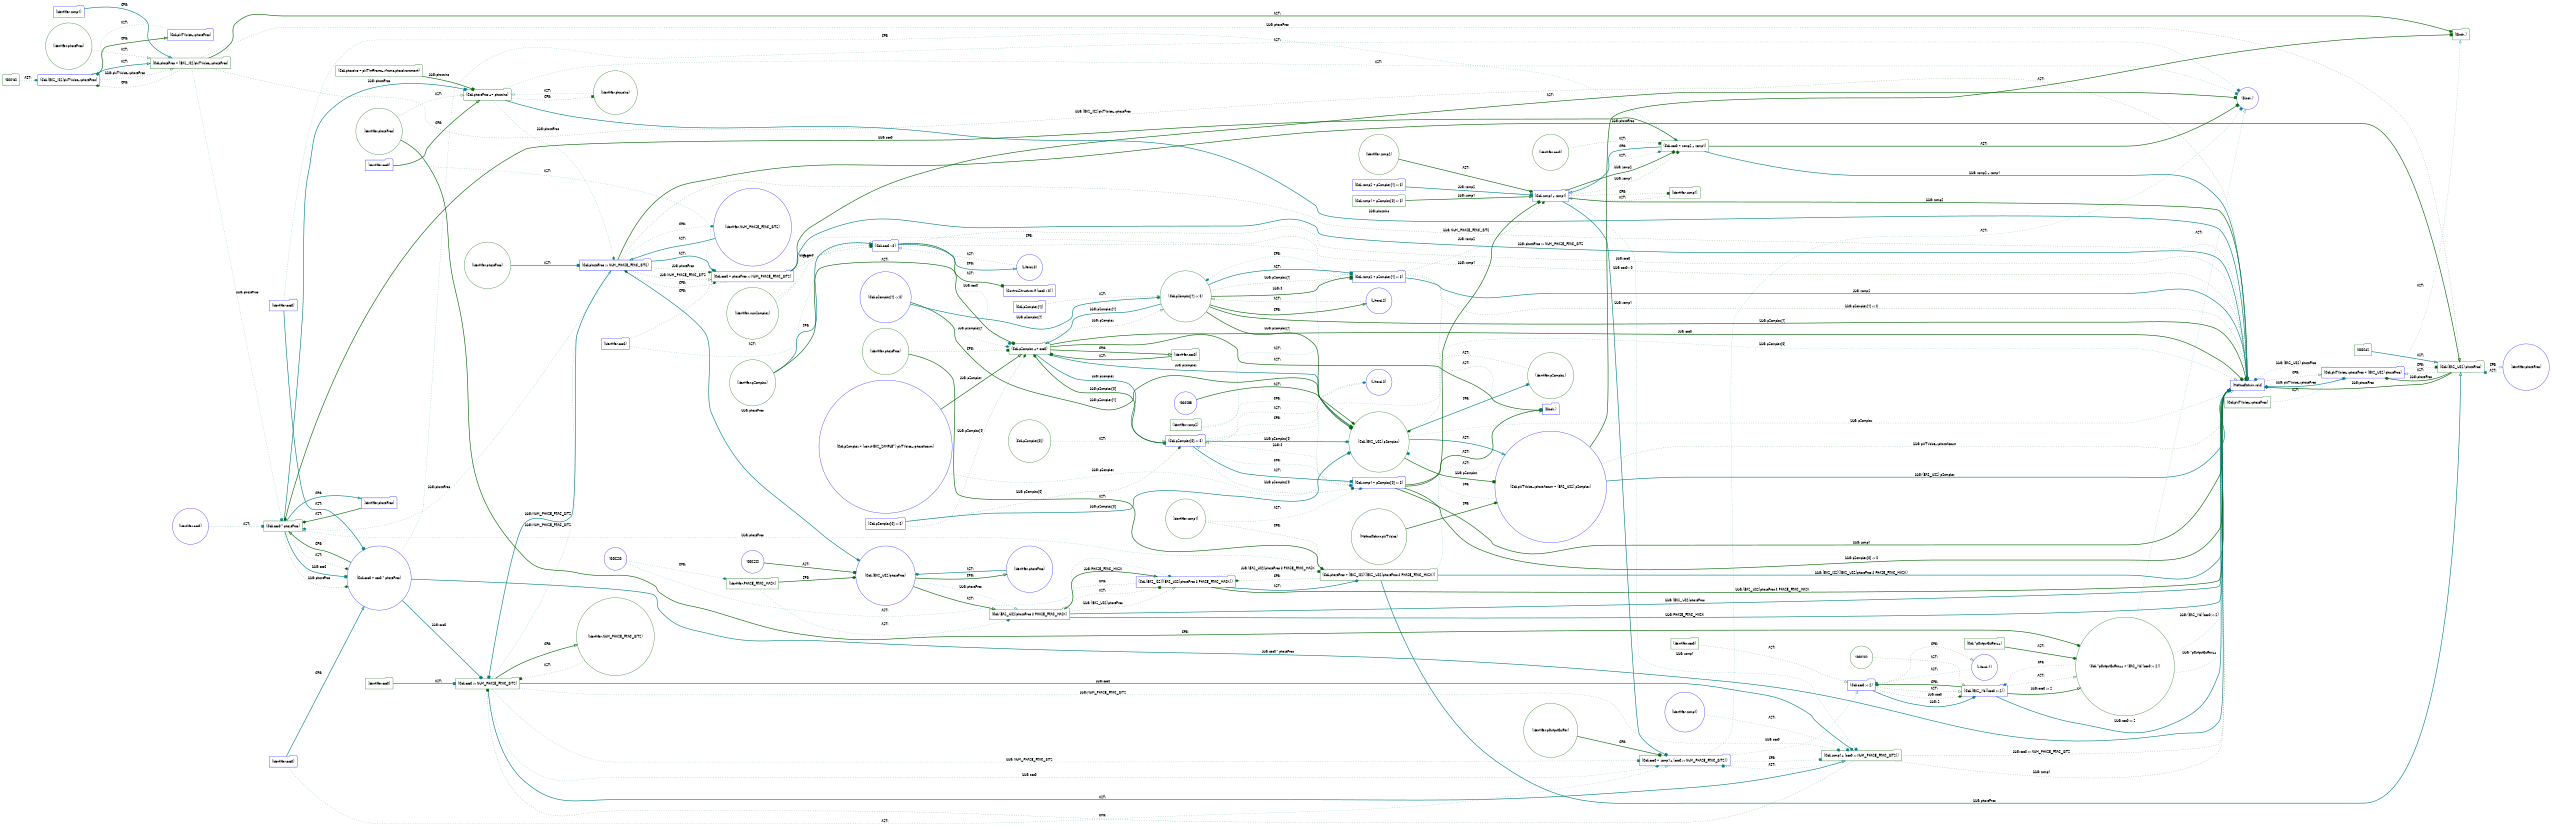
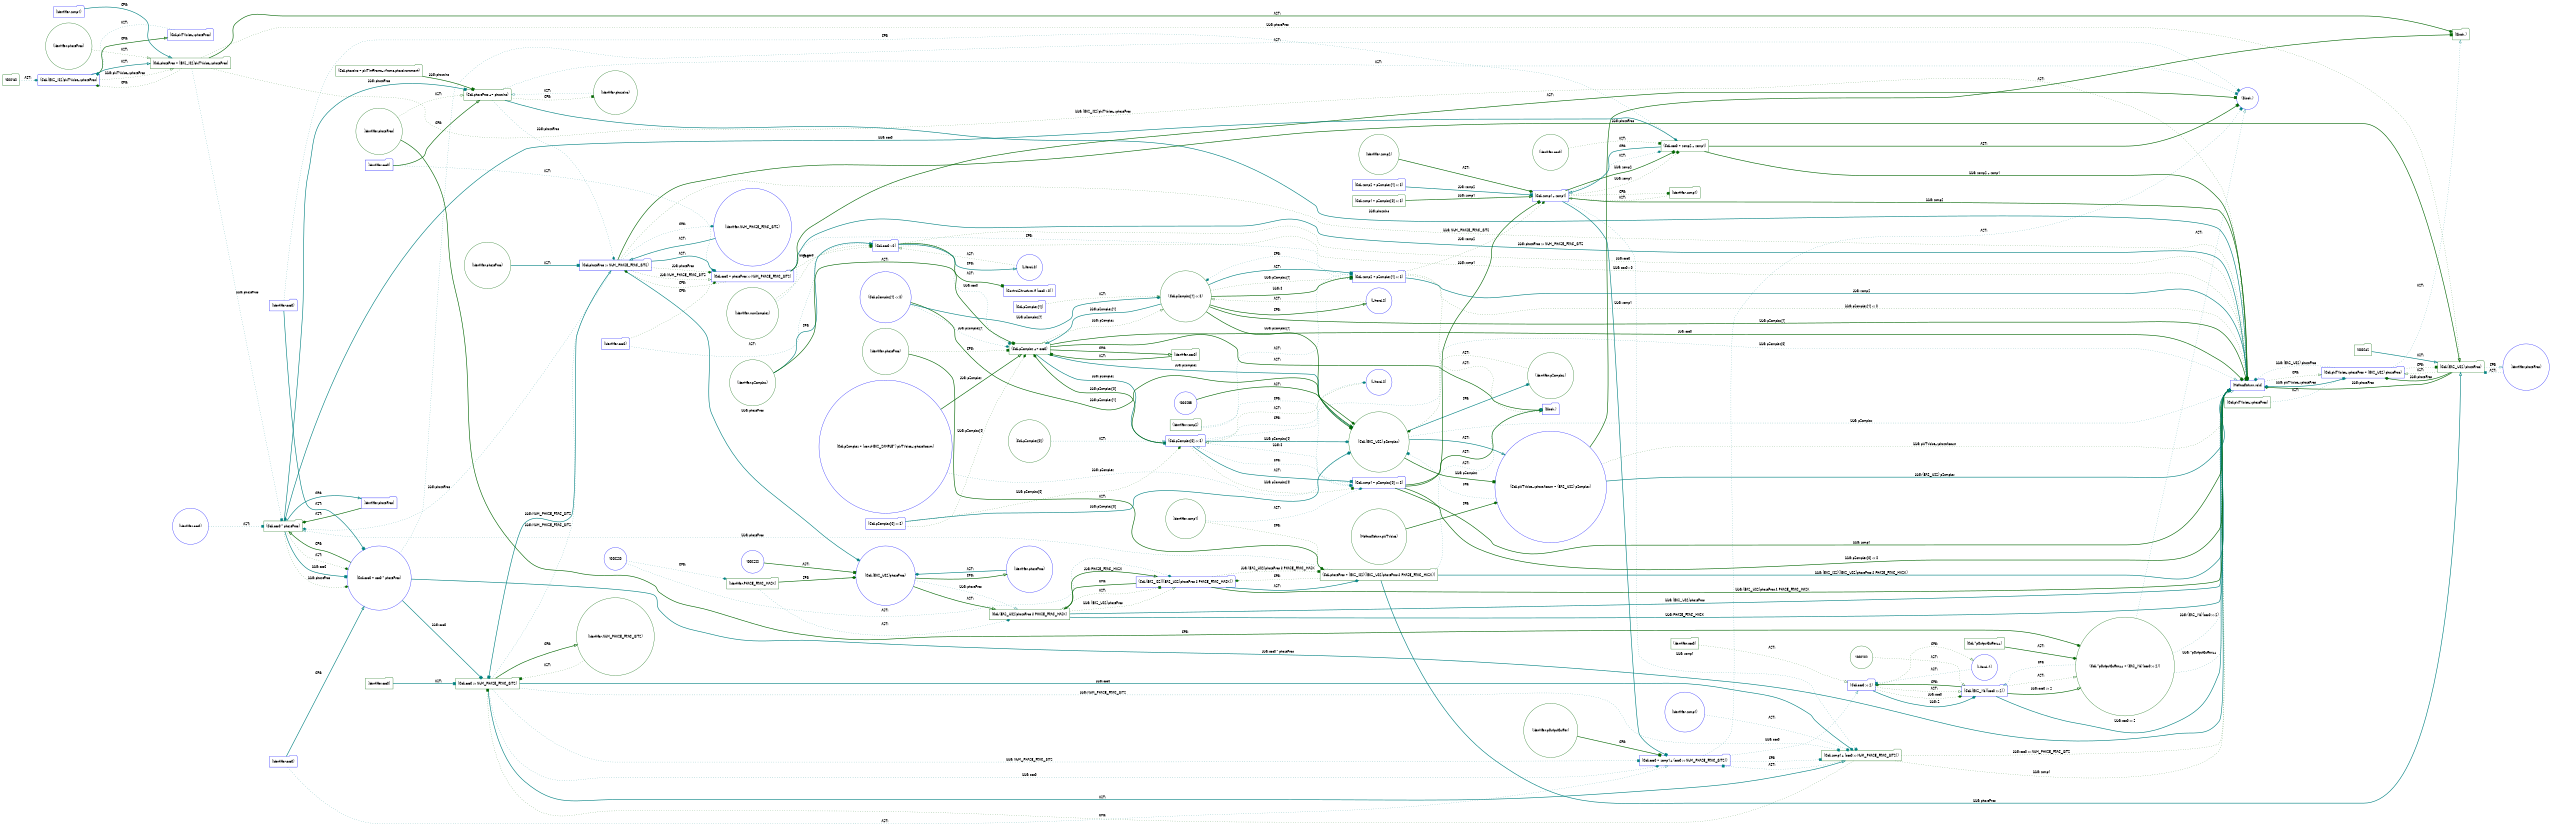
(879, 140) -> (879, 140)
(2055, 175) -> (2055, 175)
(1094, 586) -> (1094, 586)
(2037, 667) -> (2037, 667)
